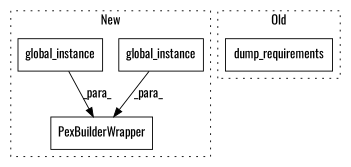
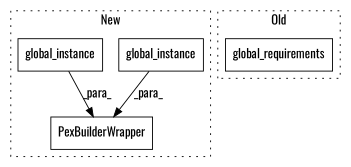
(279, 55) -> (279, 55)
